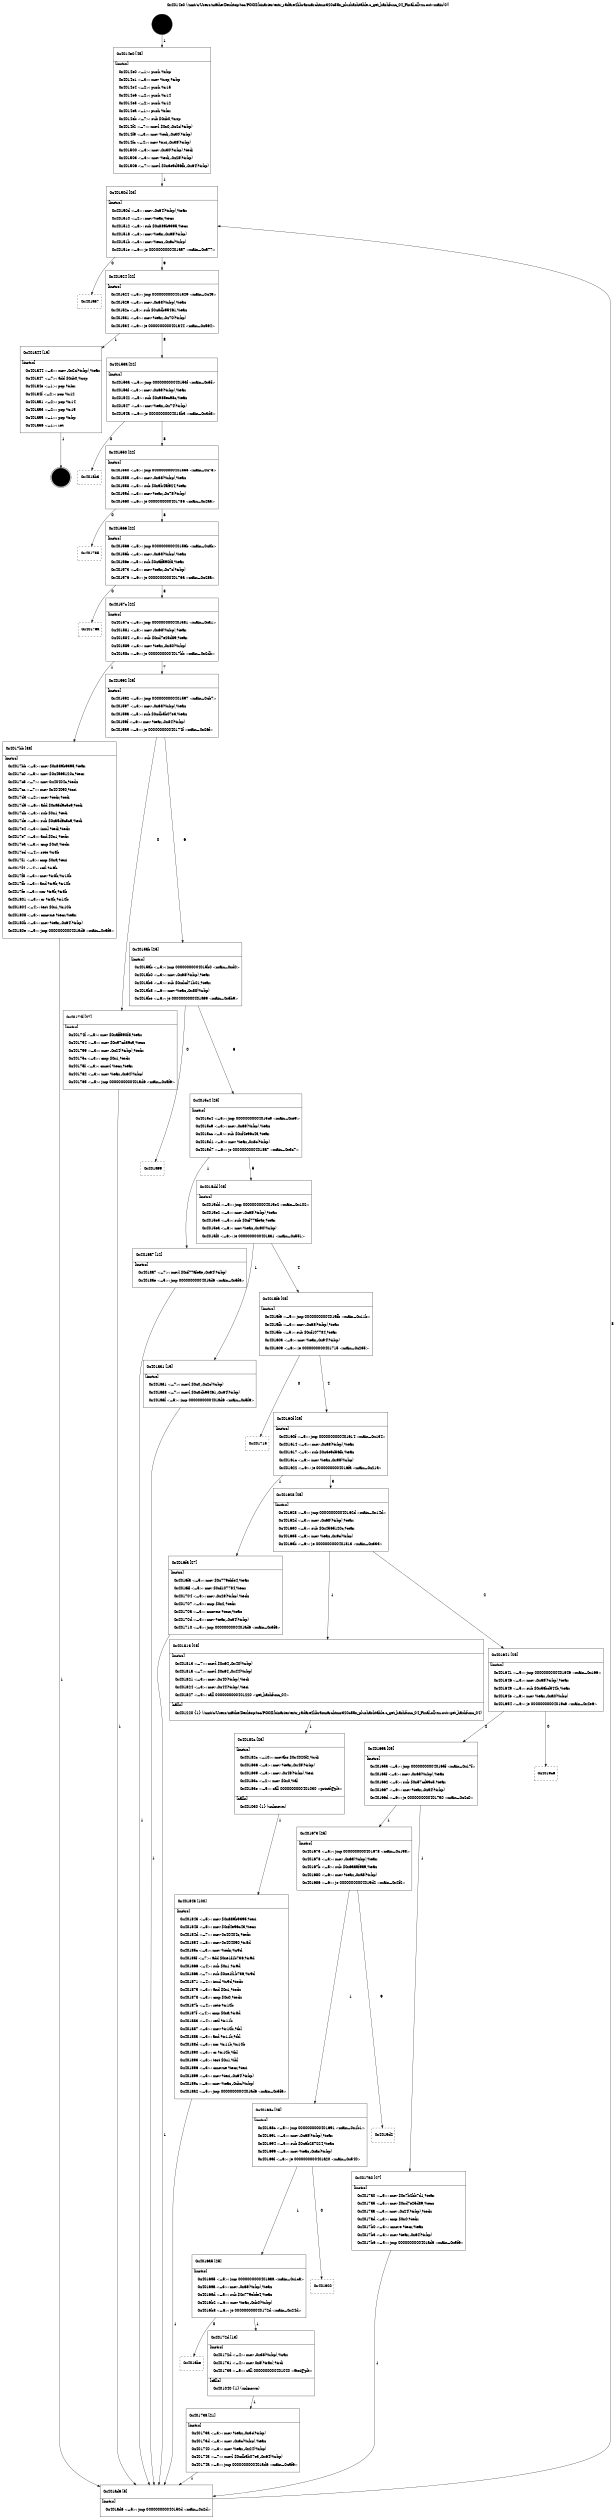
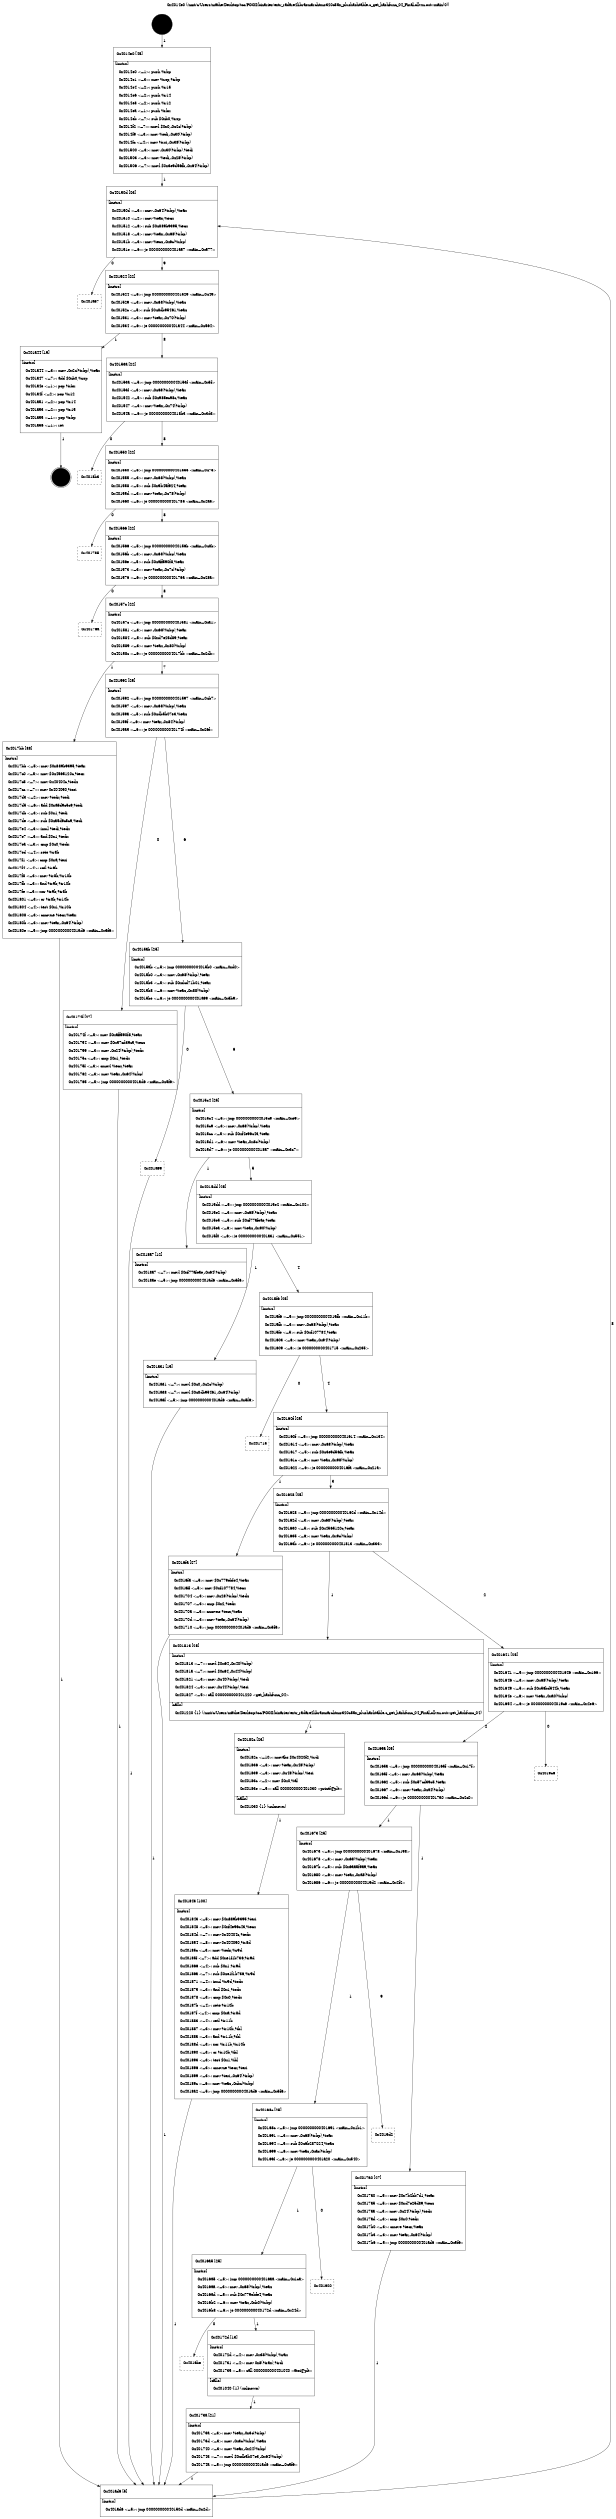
(140, 1882) -> (129, 1829)
